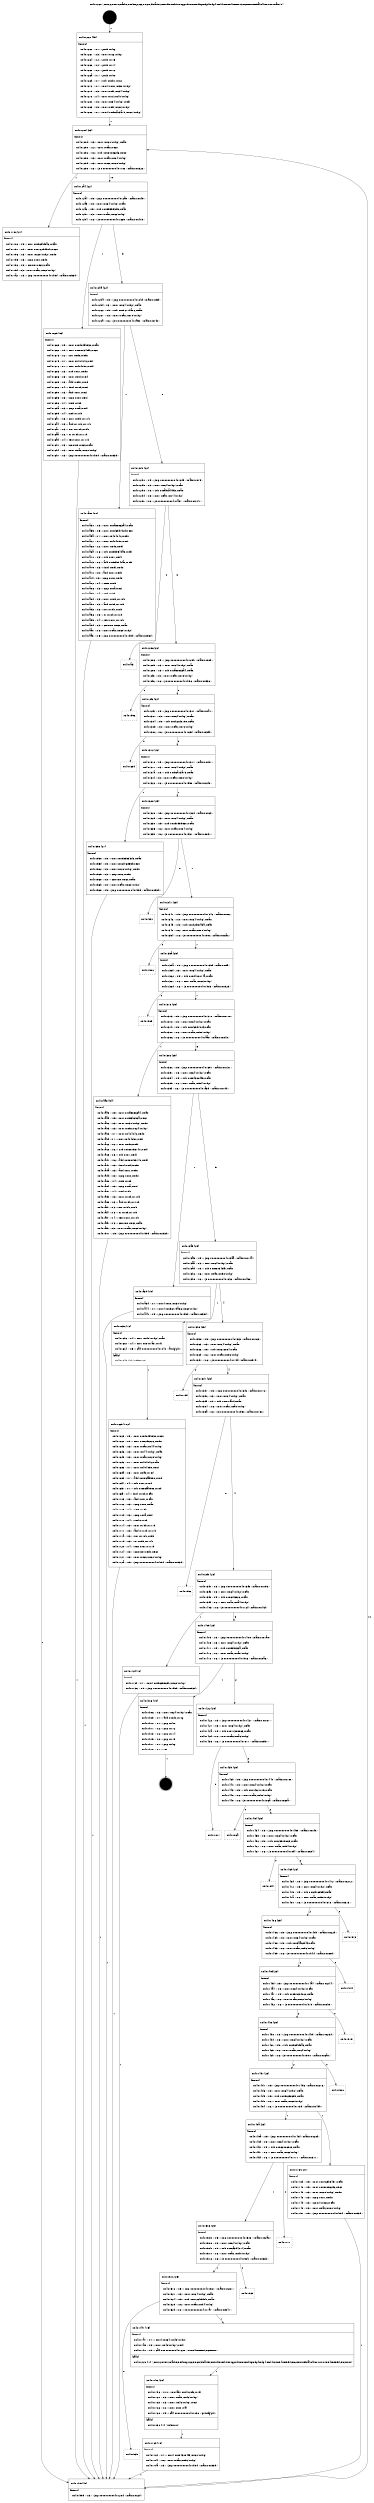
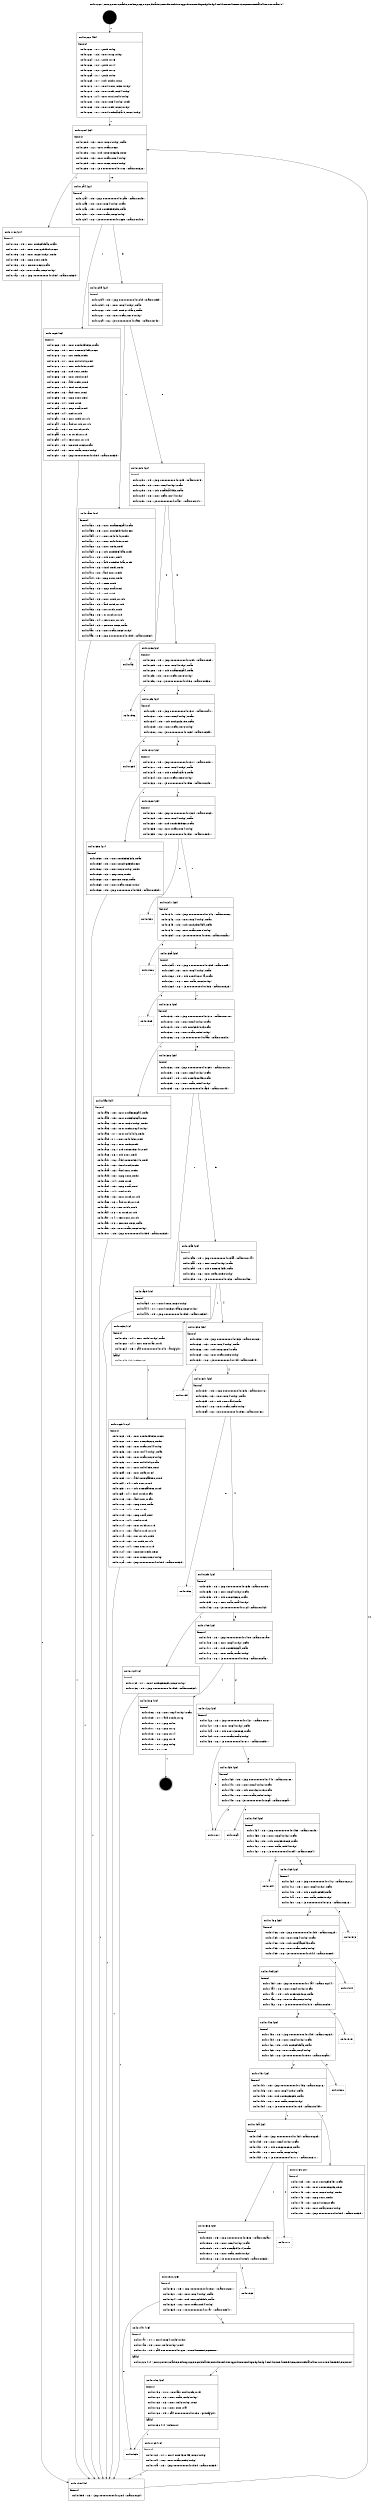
(269, 1809) -> (222, 1816)
(181, 2433) -> (141, 2439)
(360, 2445) -> none
